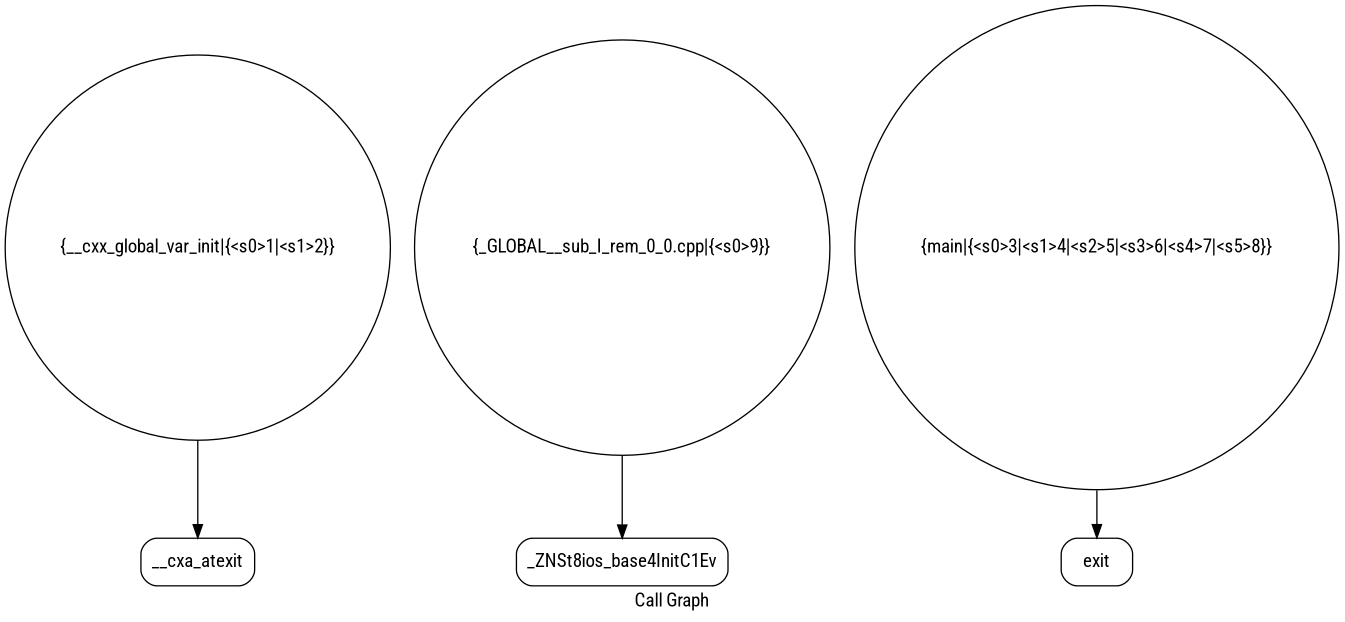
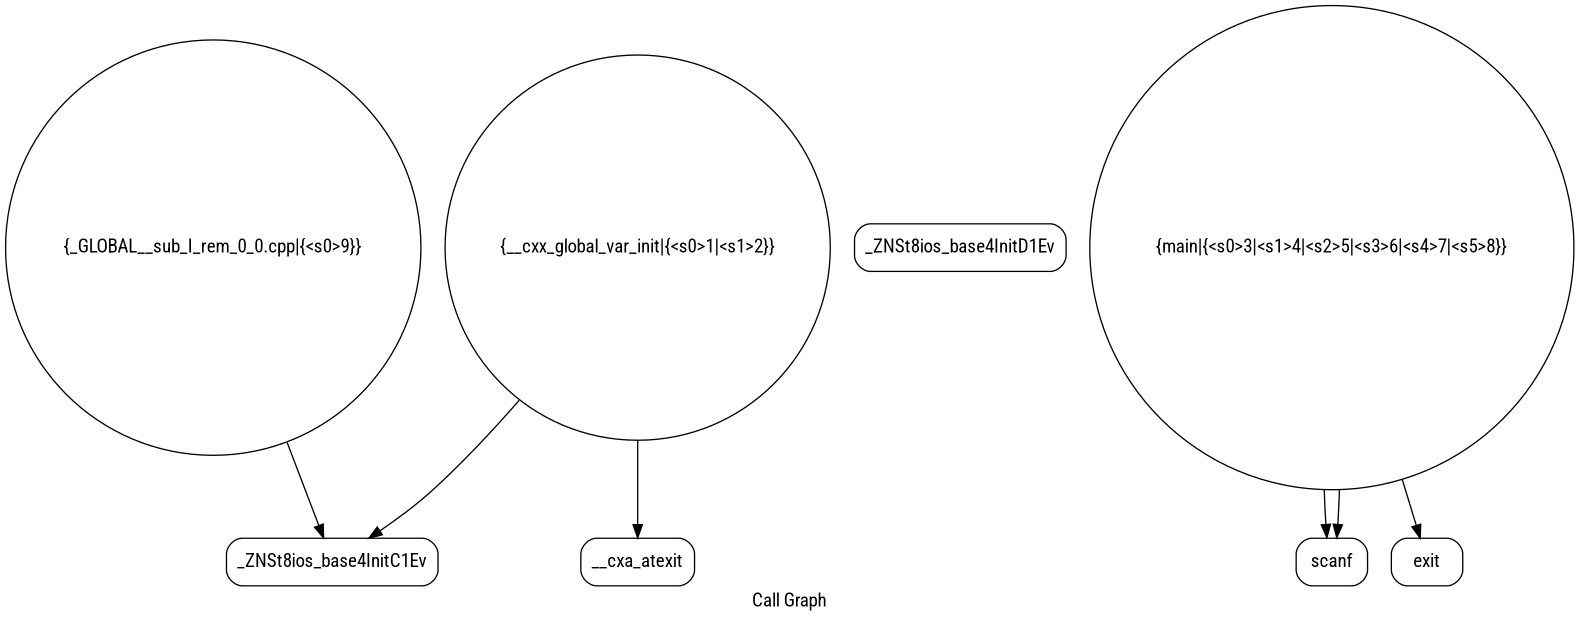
none -> (960, 248)
none -> (454, 470)
none -> (1332, 562)
